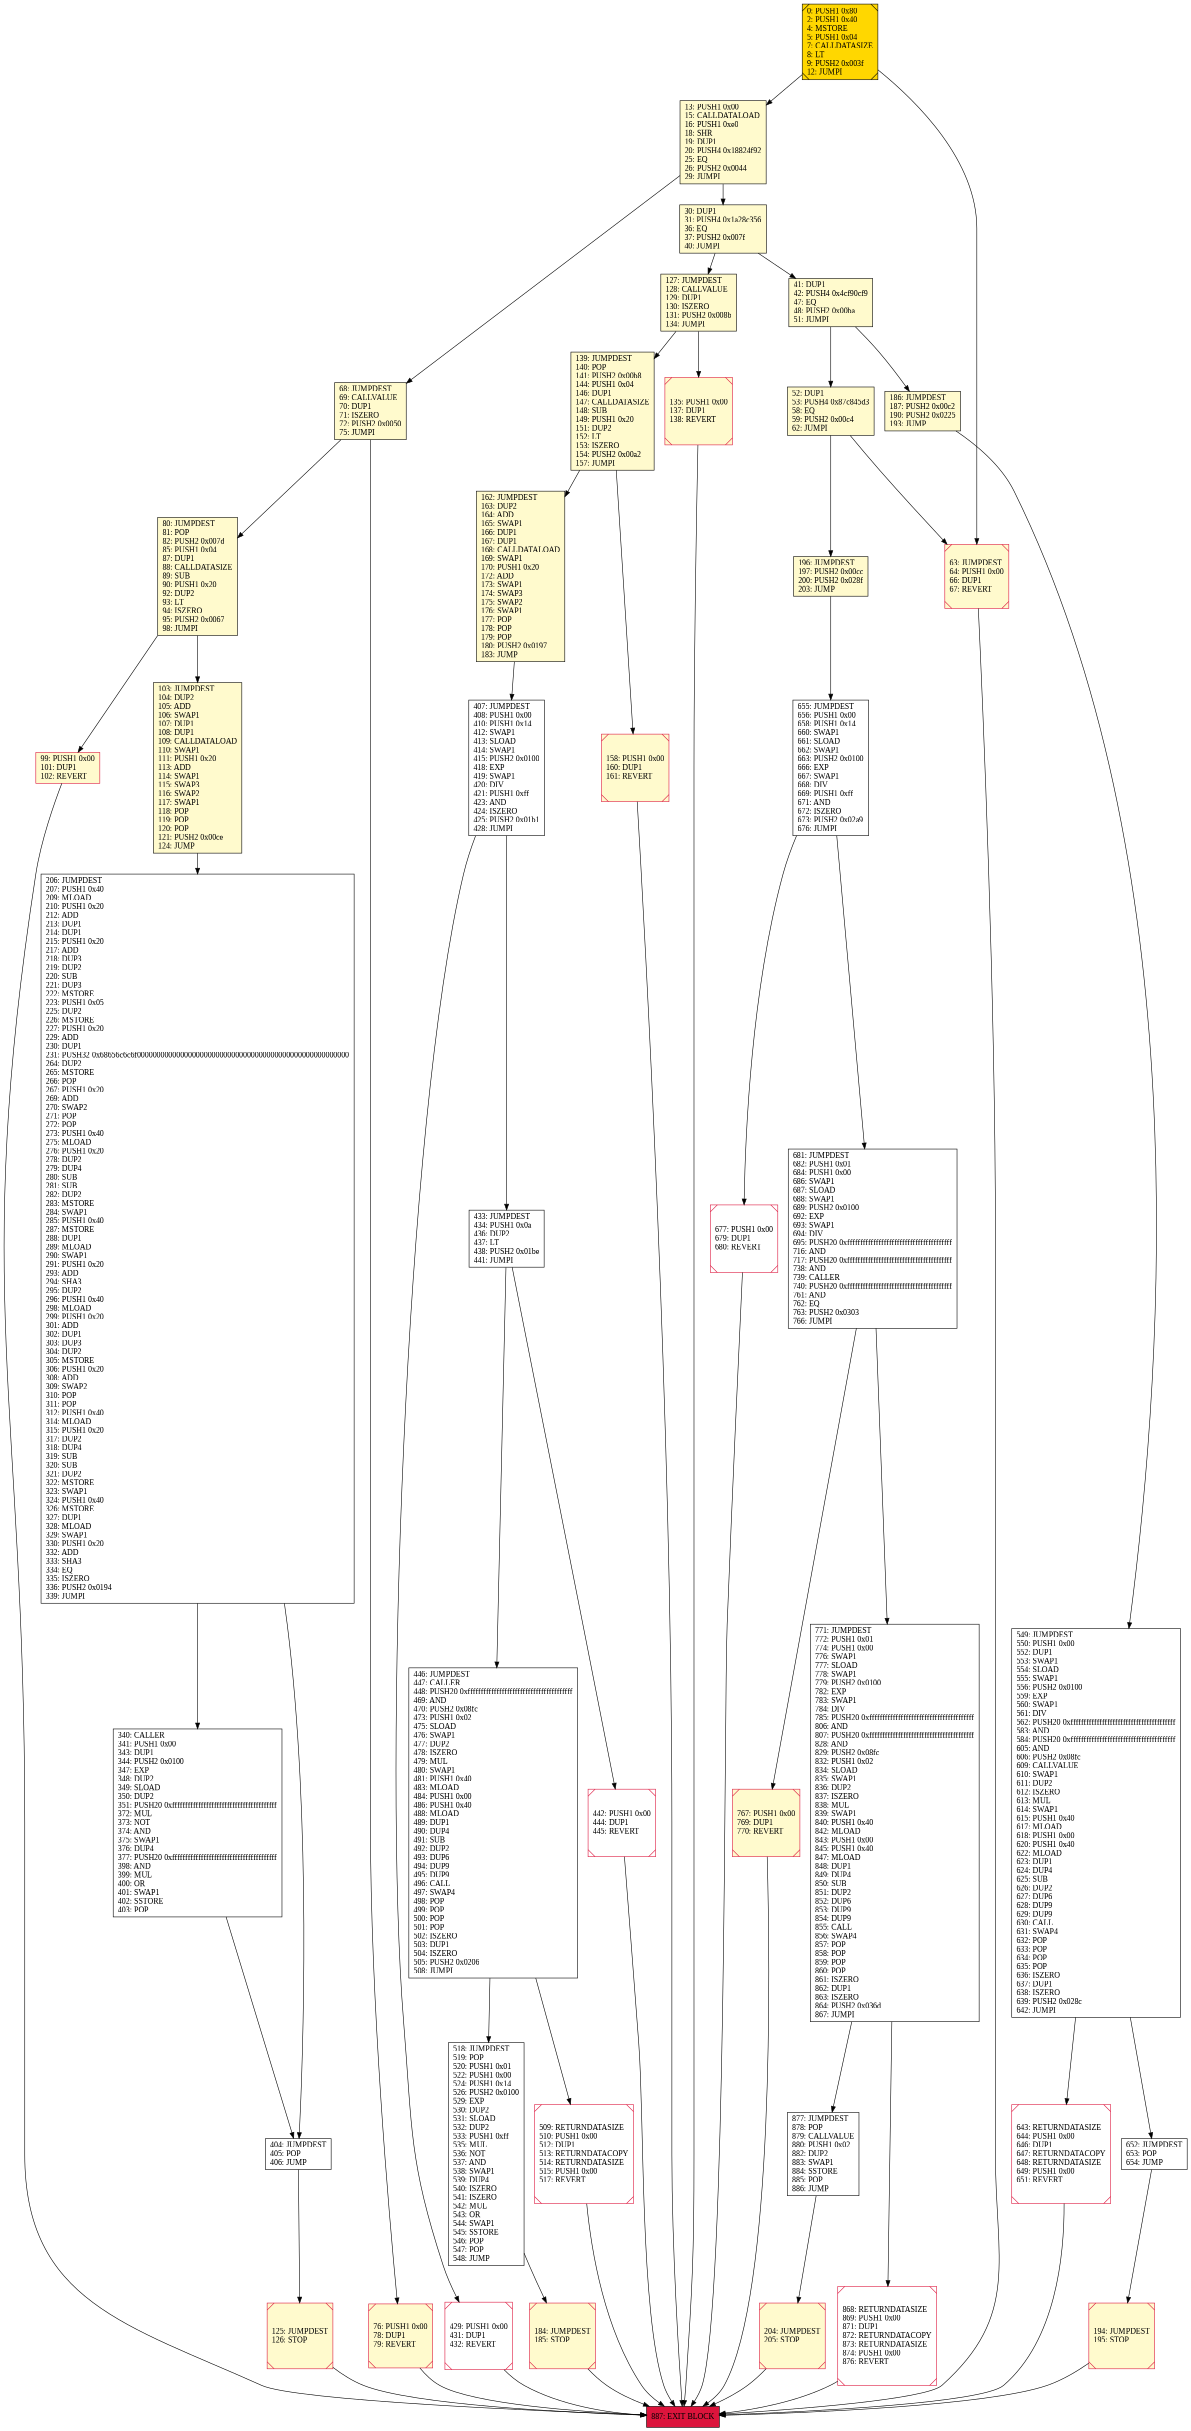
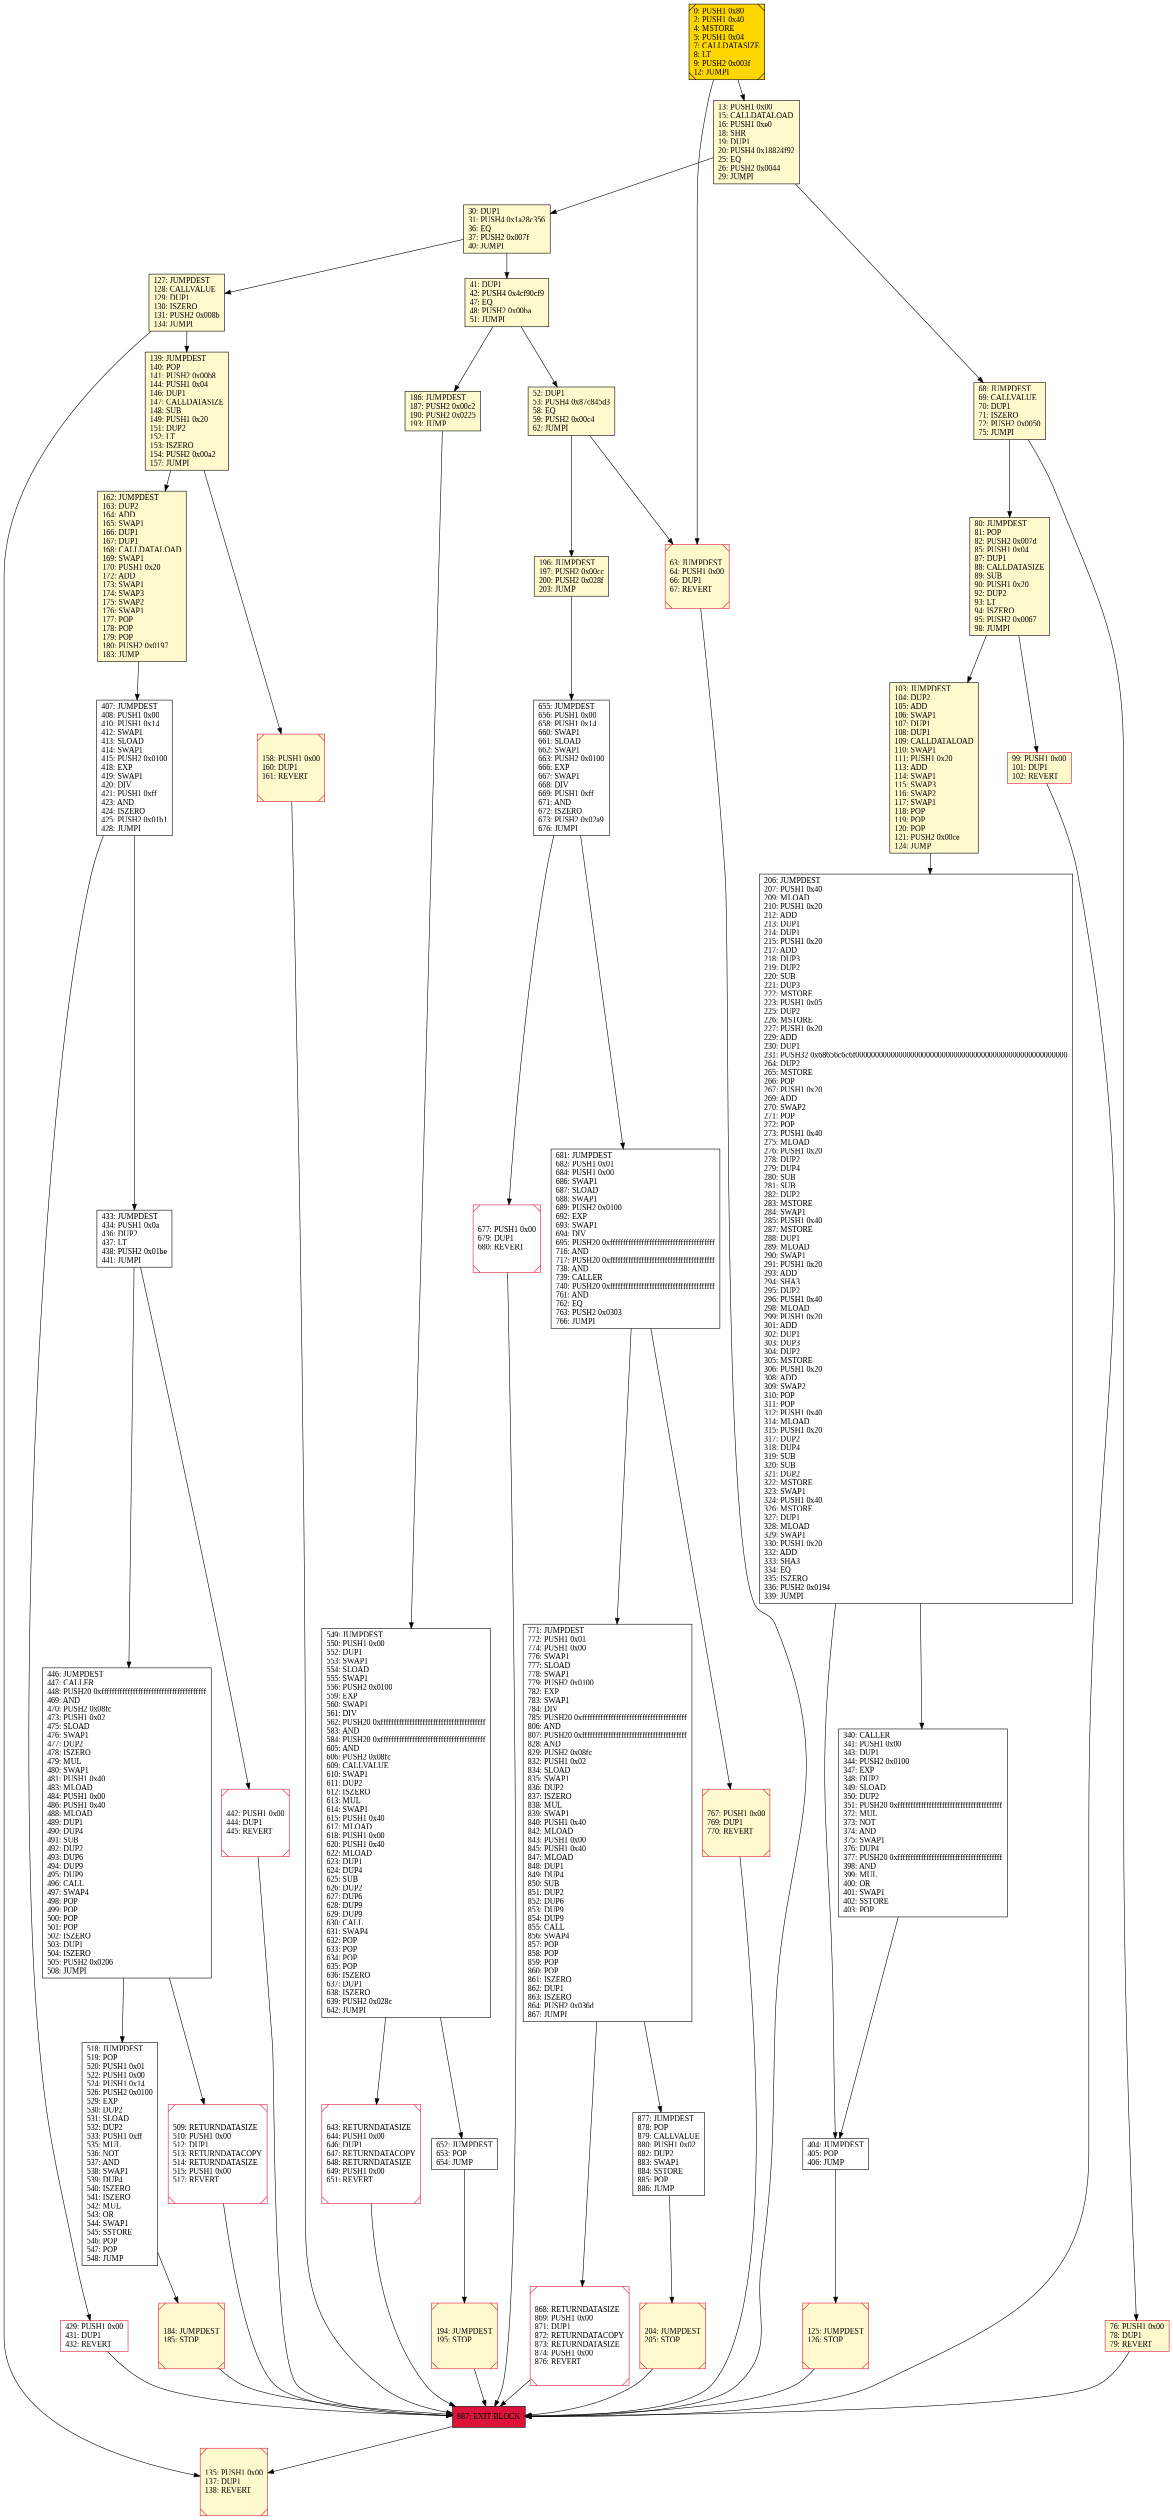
(694, 1423) -> (363, 2449)
(401, 2336) -> (1137, 2336)
(479, 2336) -> (94, 2336)
